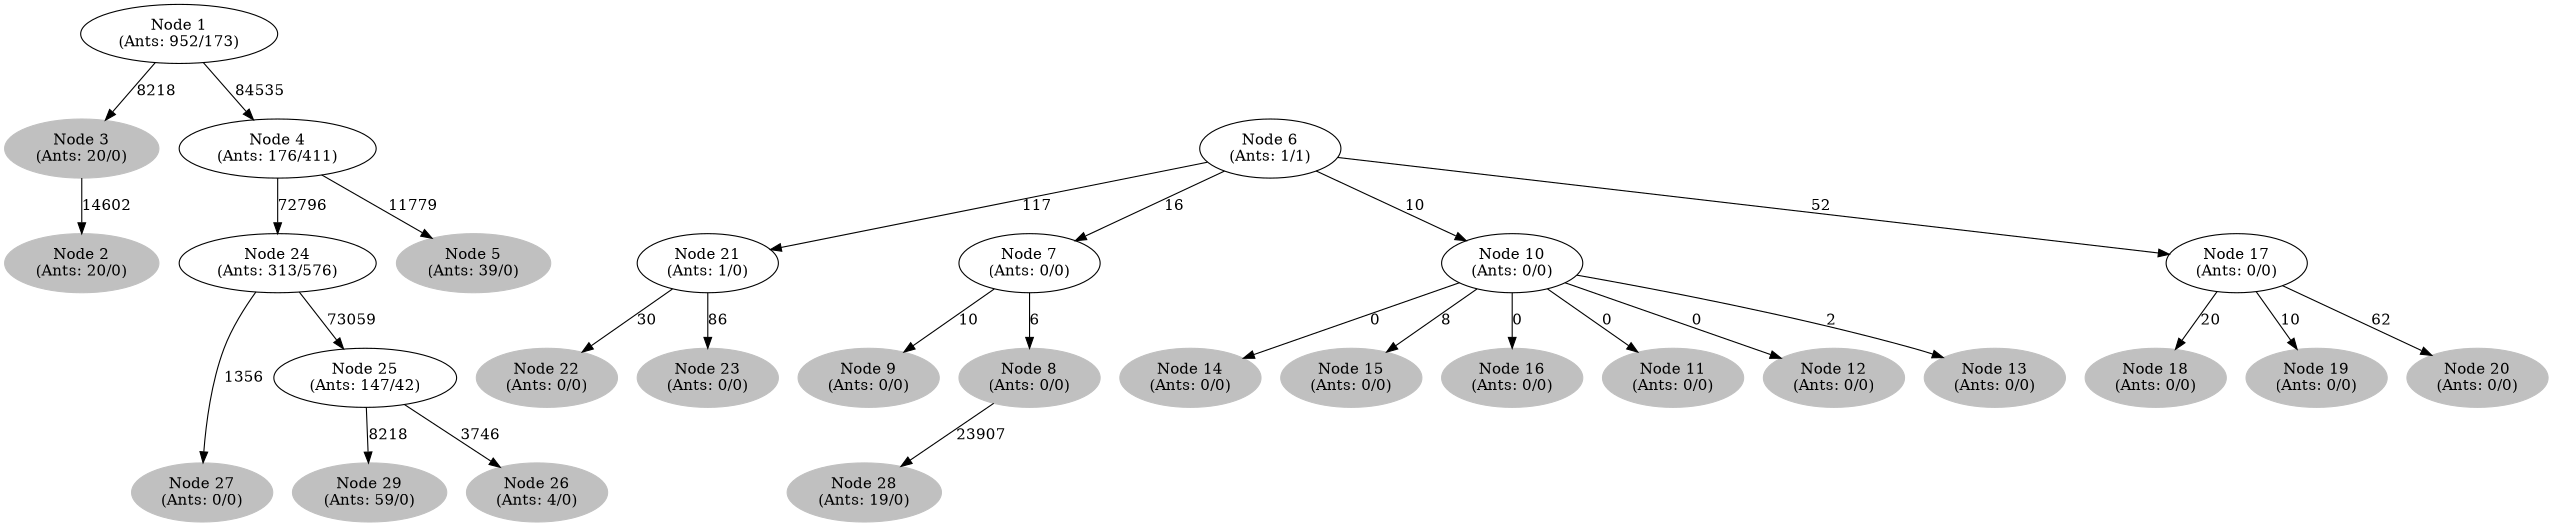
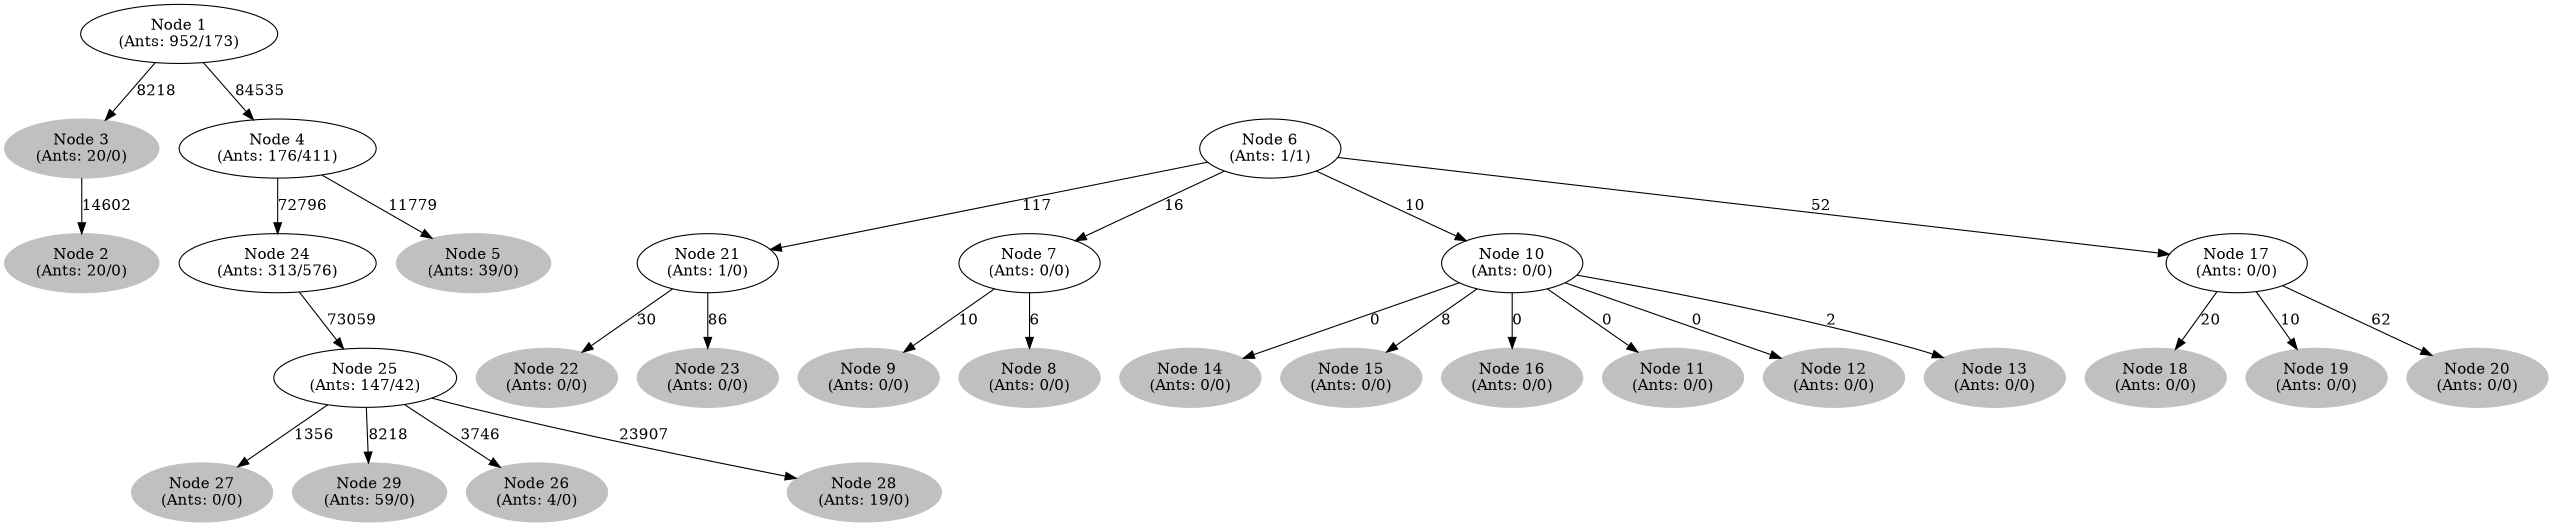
(218, 368) -> (287, 433)
(952, 432) -> (608, 440)
